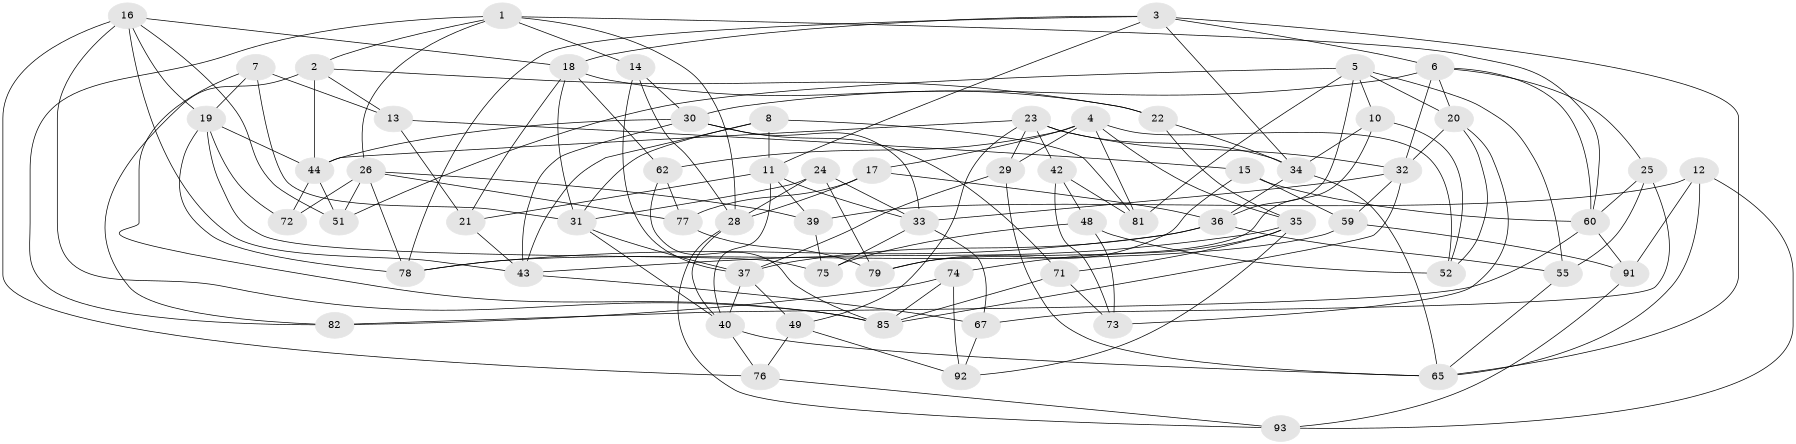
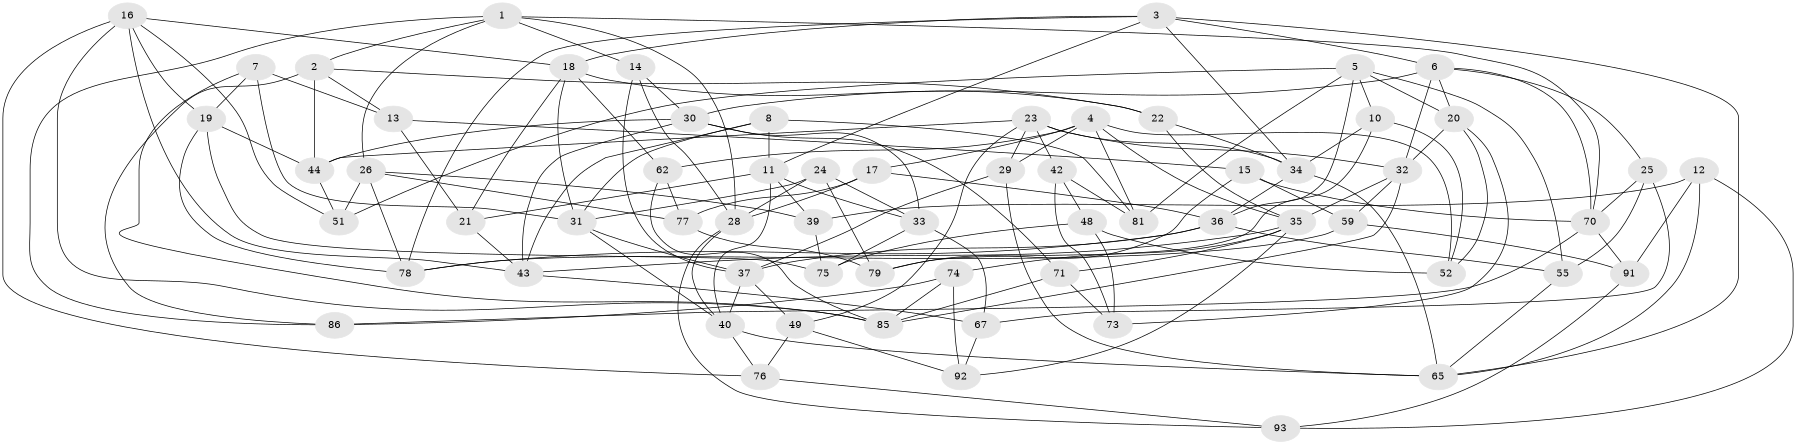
(1184, 198) -> (1349, 196)
(287, 222) -> none
(1590, 222) -> (1590, 222)
(335, 325) -> (335, 325)
